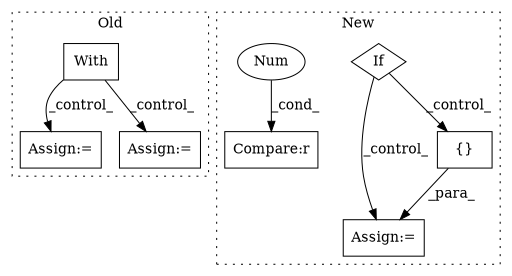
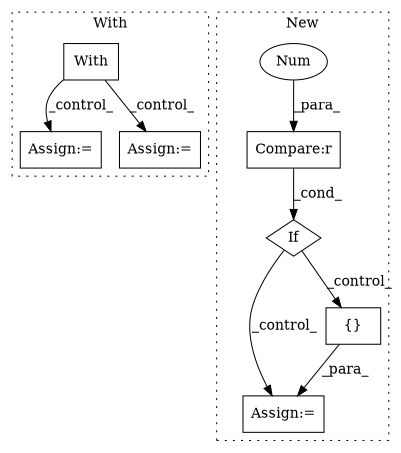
(110, 24) -> (110, 24)
(296, 106) -> (317, 106)
none -> (294, 189)
